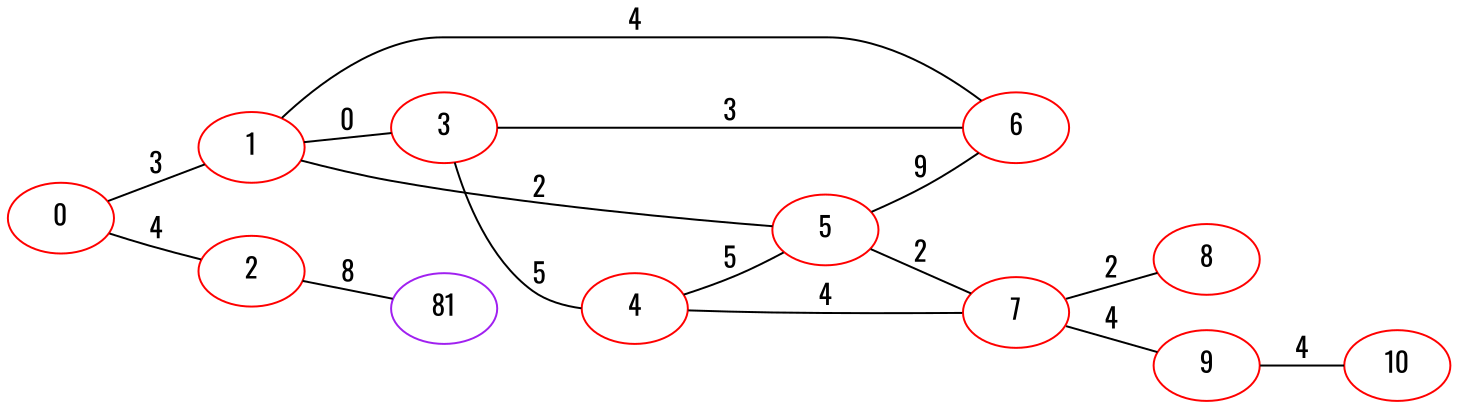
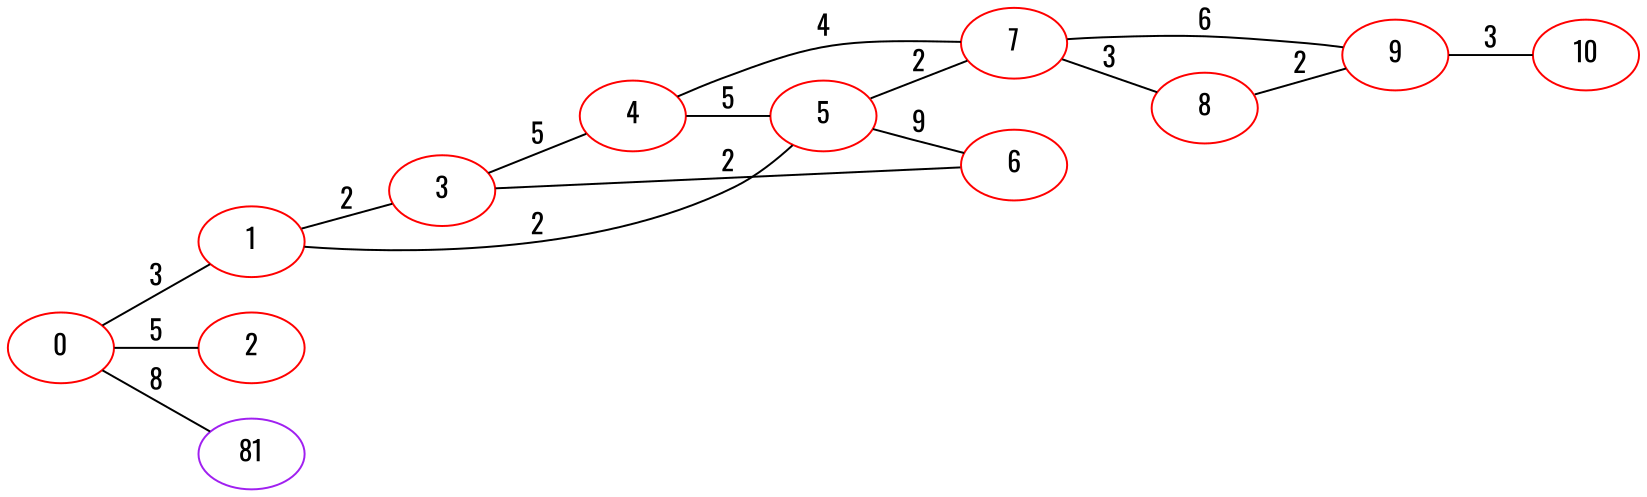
(628, 37) -> none
none -> (1300, 81)
(730, 113) -> (728, 164)
(348, 123) -> (347, 201)
(156, 231) -> (156, 333)
(1111, 270) -> (1109, 60)
(348, 290) -> (156, 401)
(1111, 321) -> (1205, 23)
(1302, 351) -> (1491, 40)
